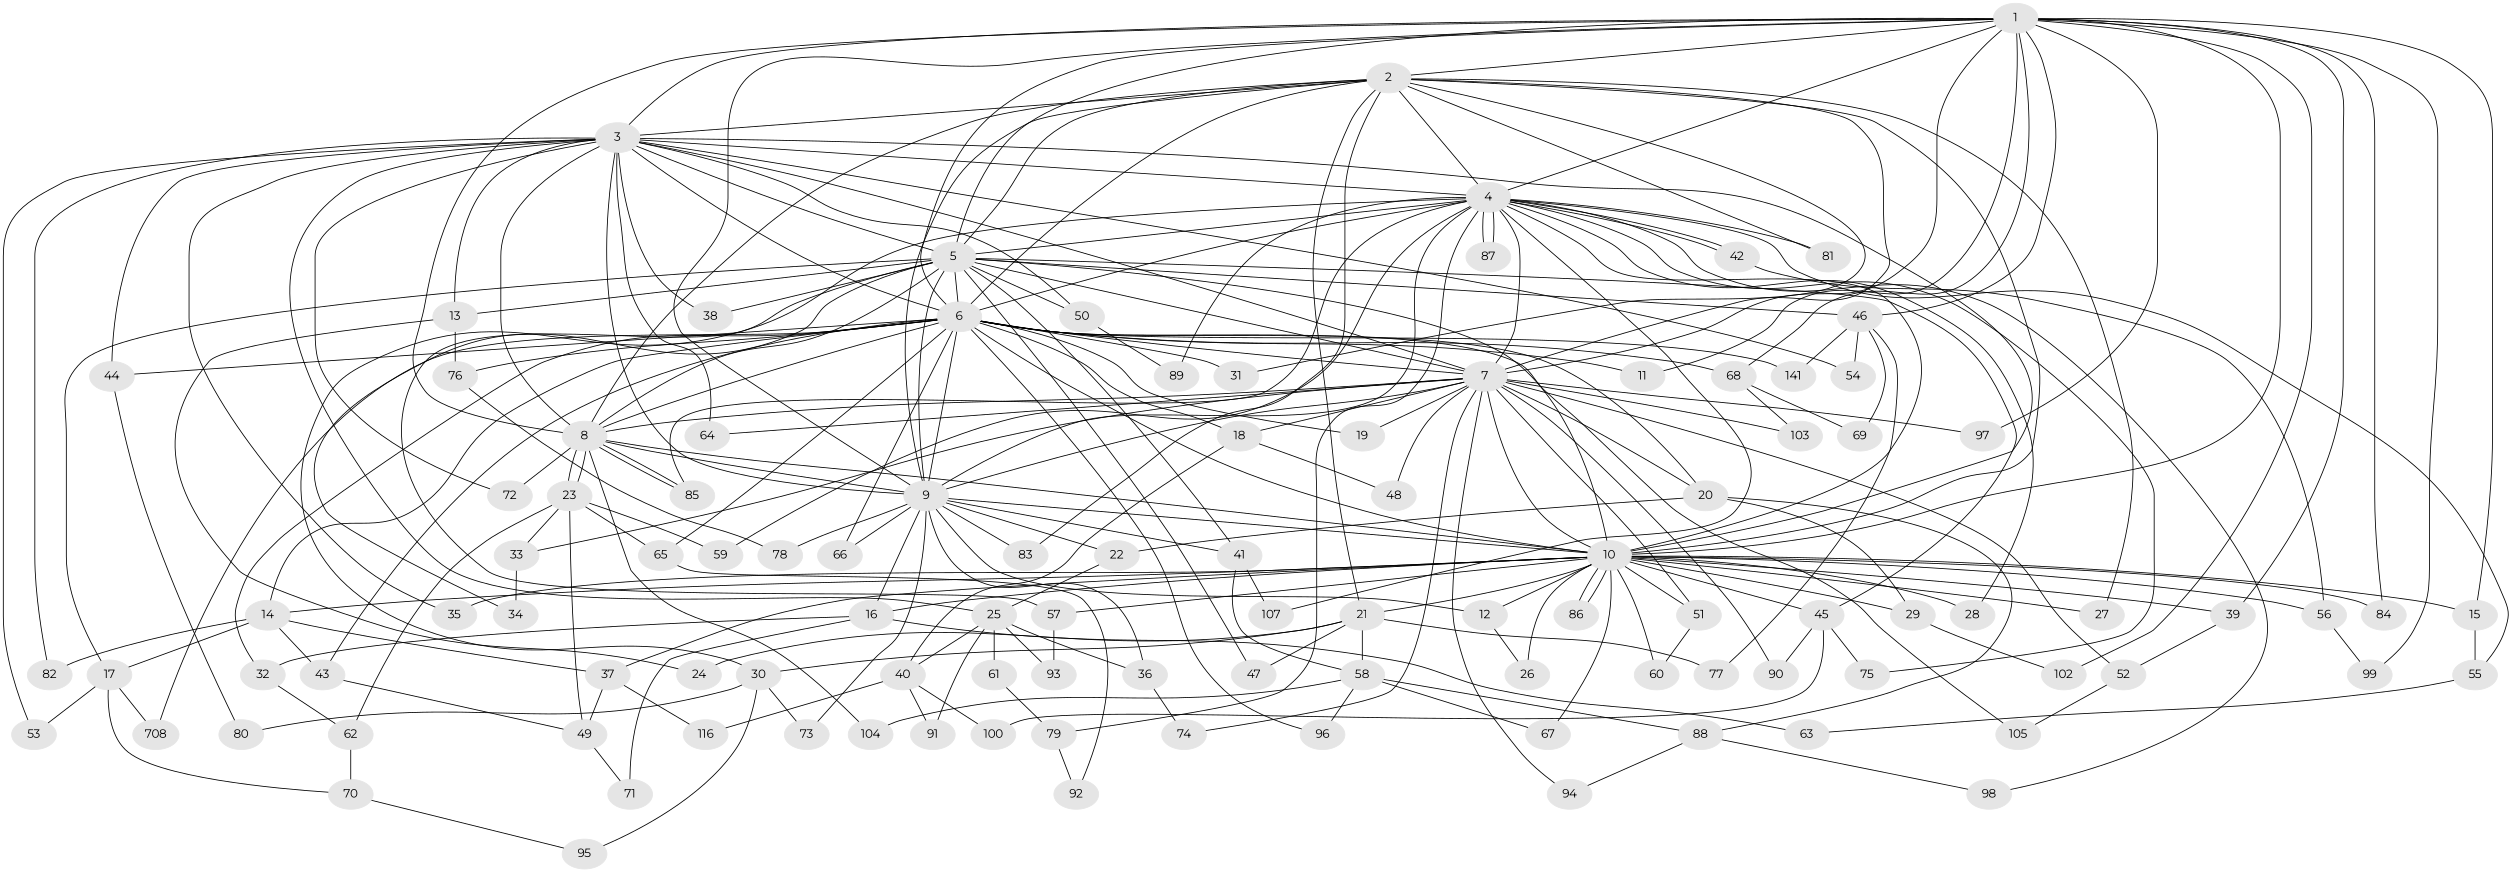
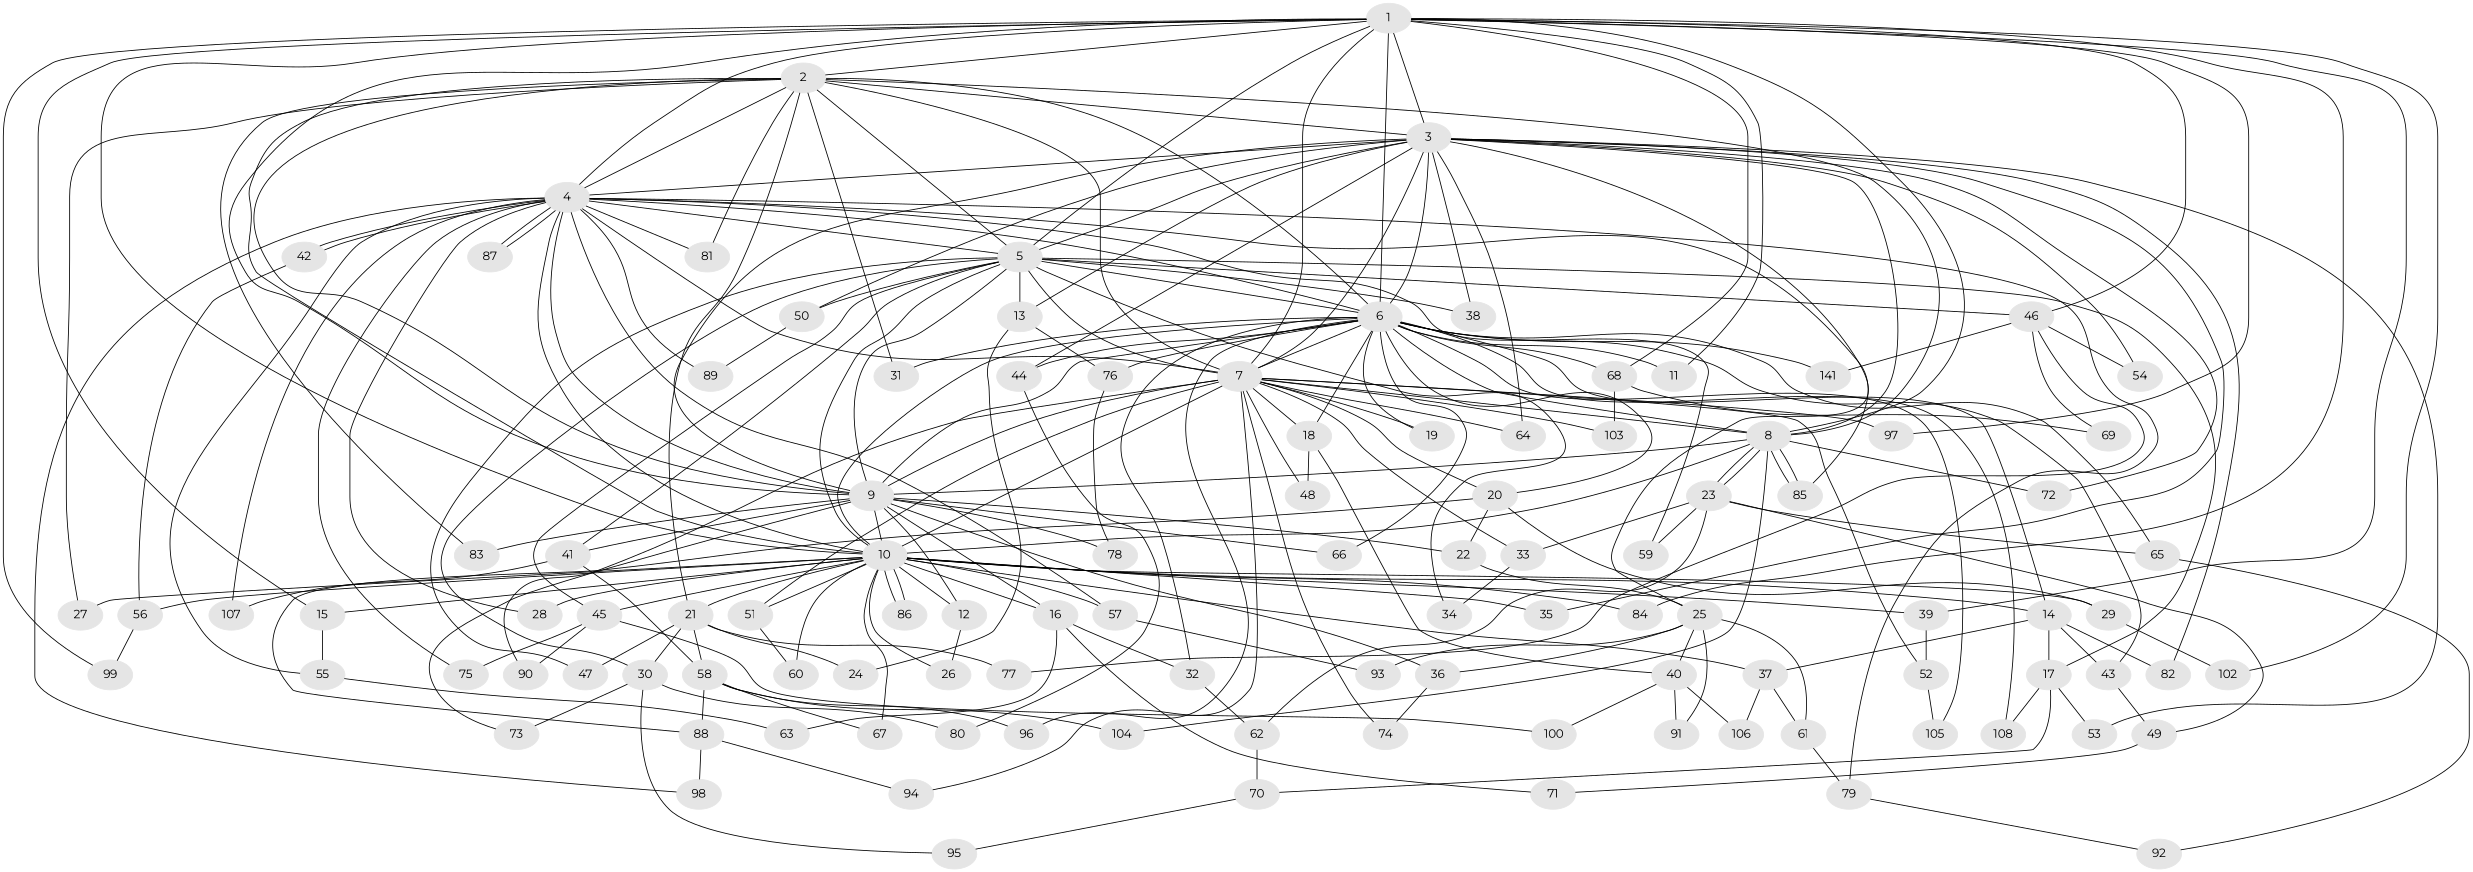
(1600, 188) -> none
(859, 319) -> none
(596, 705) -> (1784, 705)
(156, 735) -> (2003, 735)
(706, 735) -> (1741, 735)
